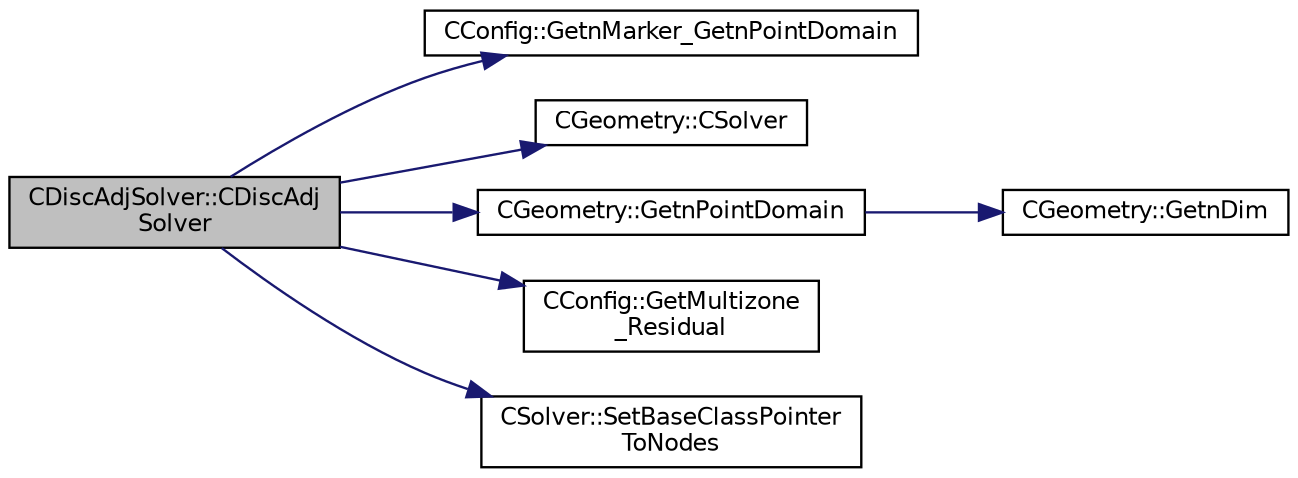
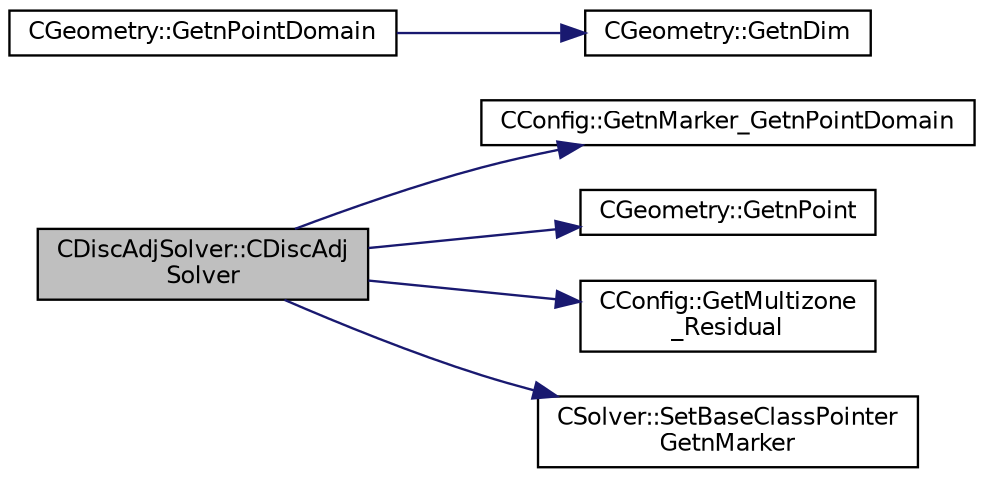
(671, 123) -> (728, 212)
(396, 212) -> none
(671, 432) -> (728, 432)
